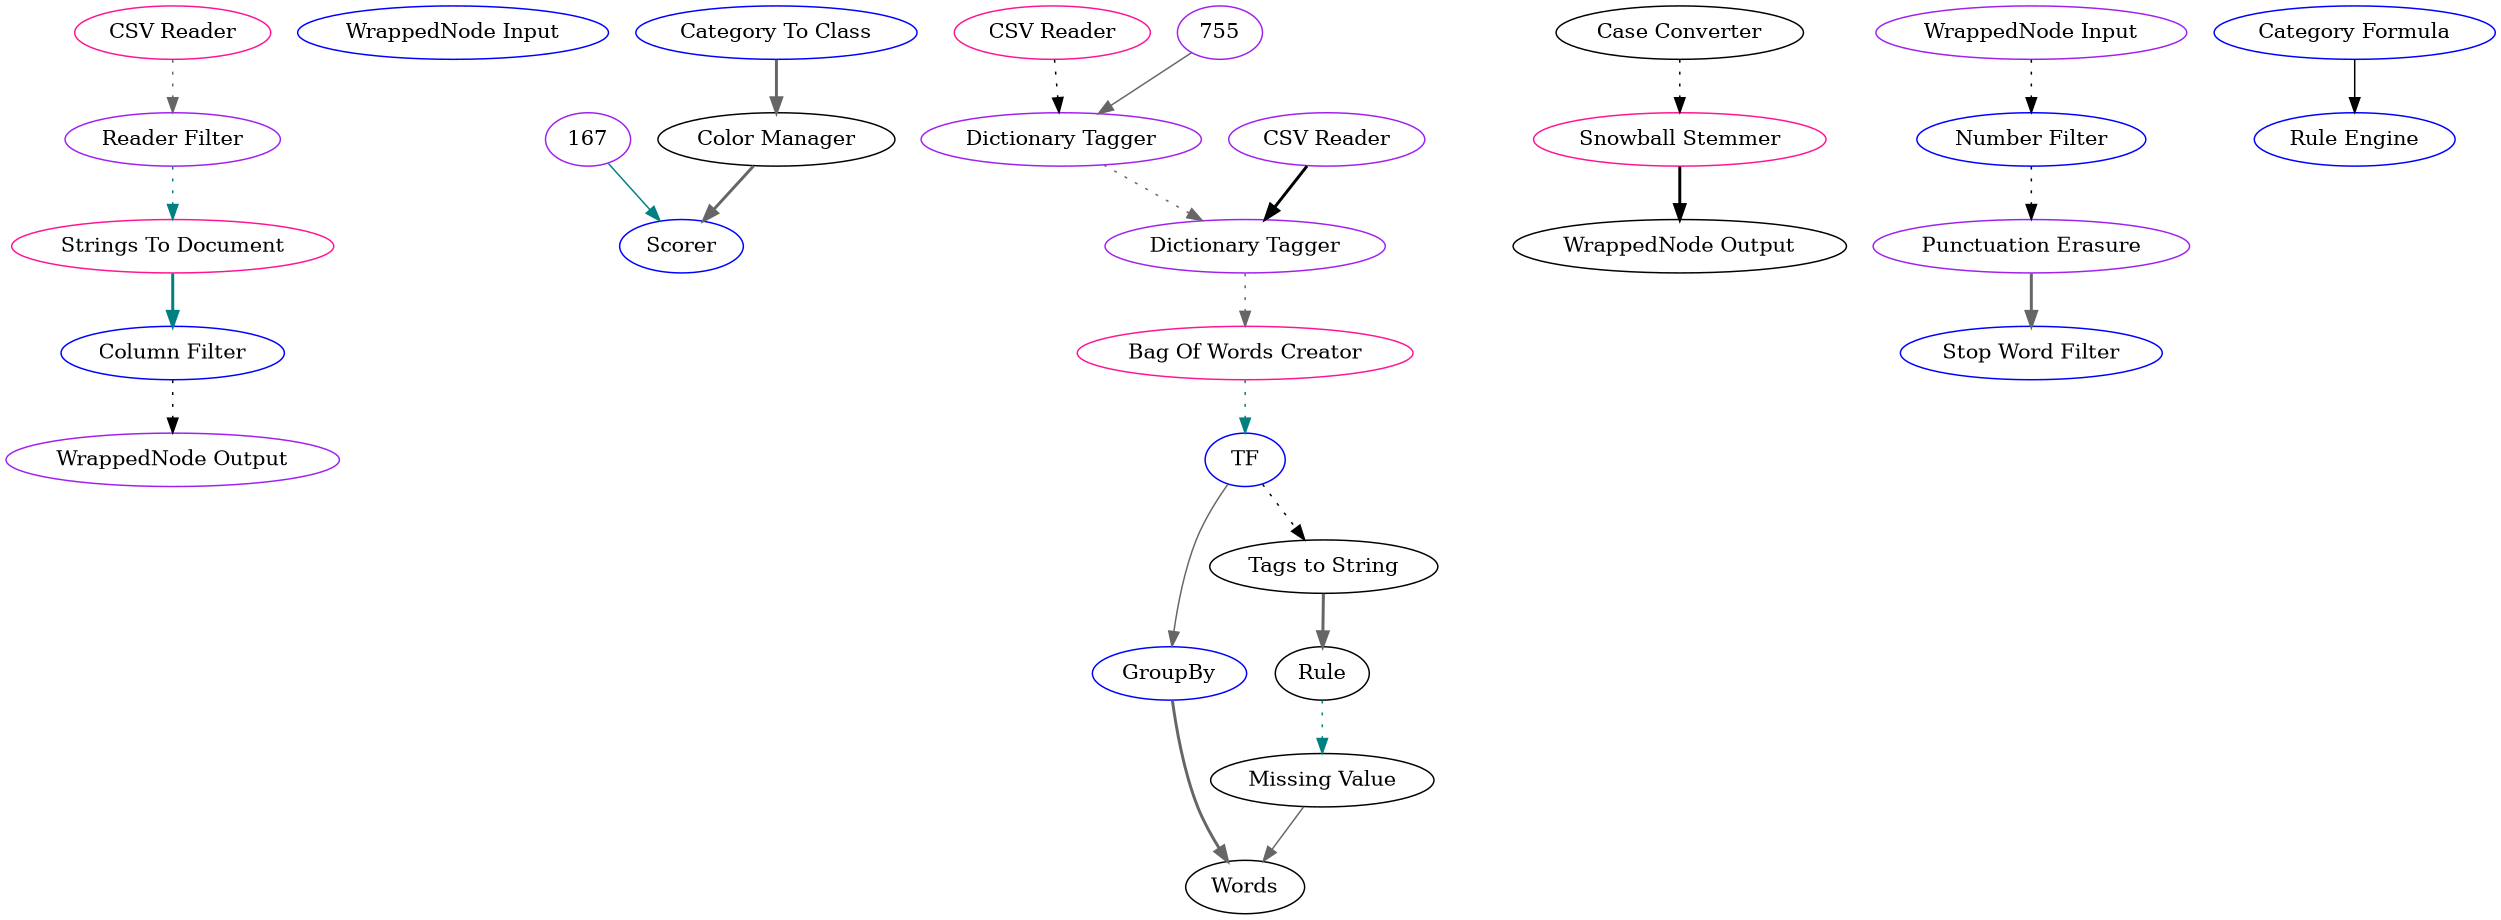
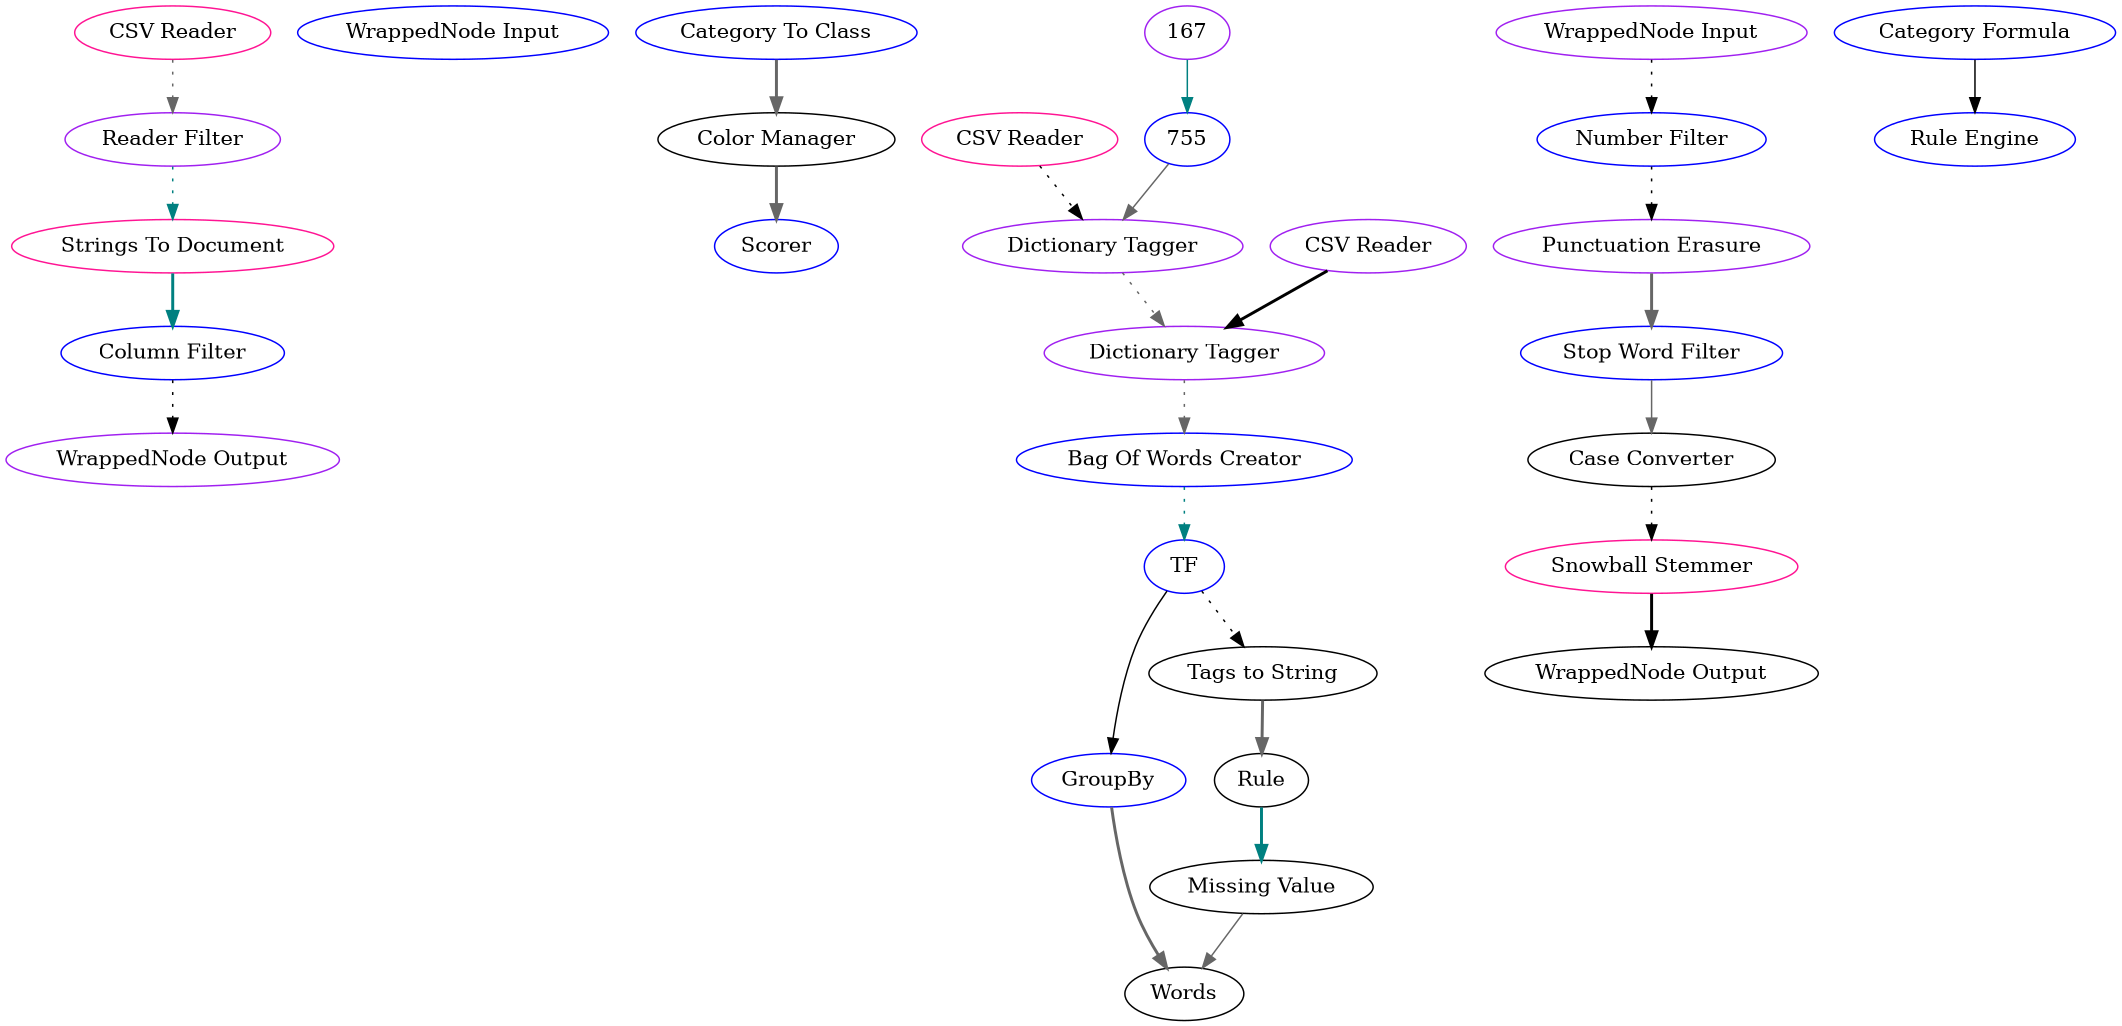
(1220, 33) -> (1187, 139)
(629, 187) -> (1187, 79)
(1245, 353) -> (1184, 460)
none -> (1652, 399)
(1191, 554) -> (1130, 661)
(1322, 720) -> (1261, 826)
